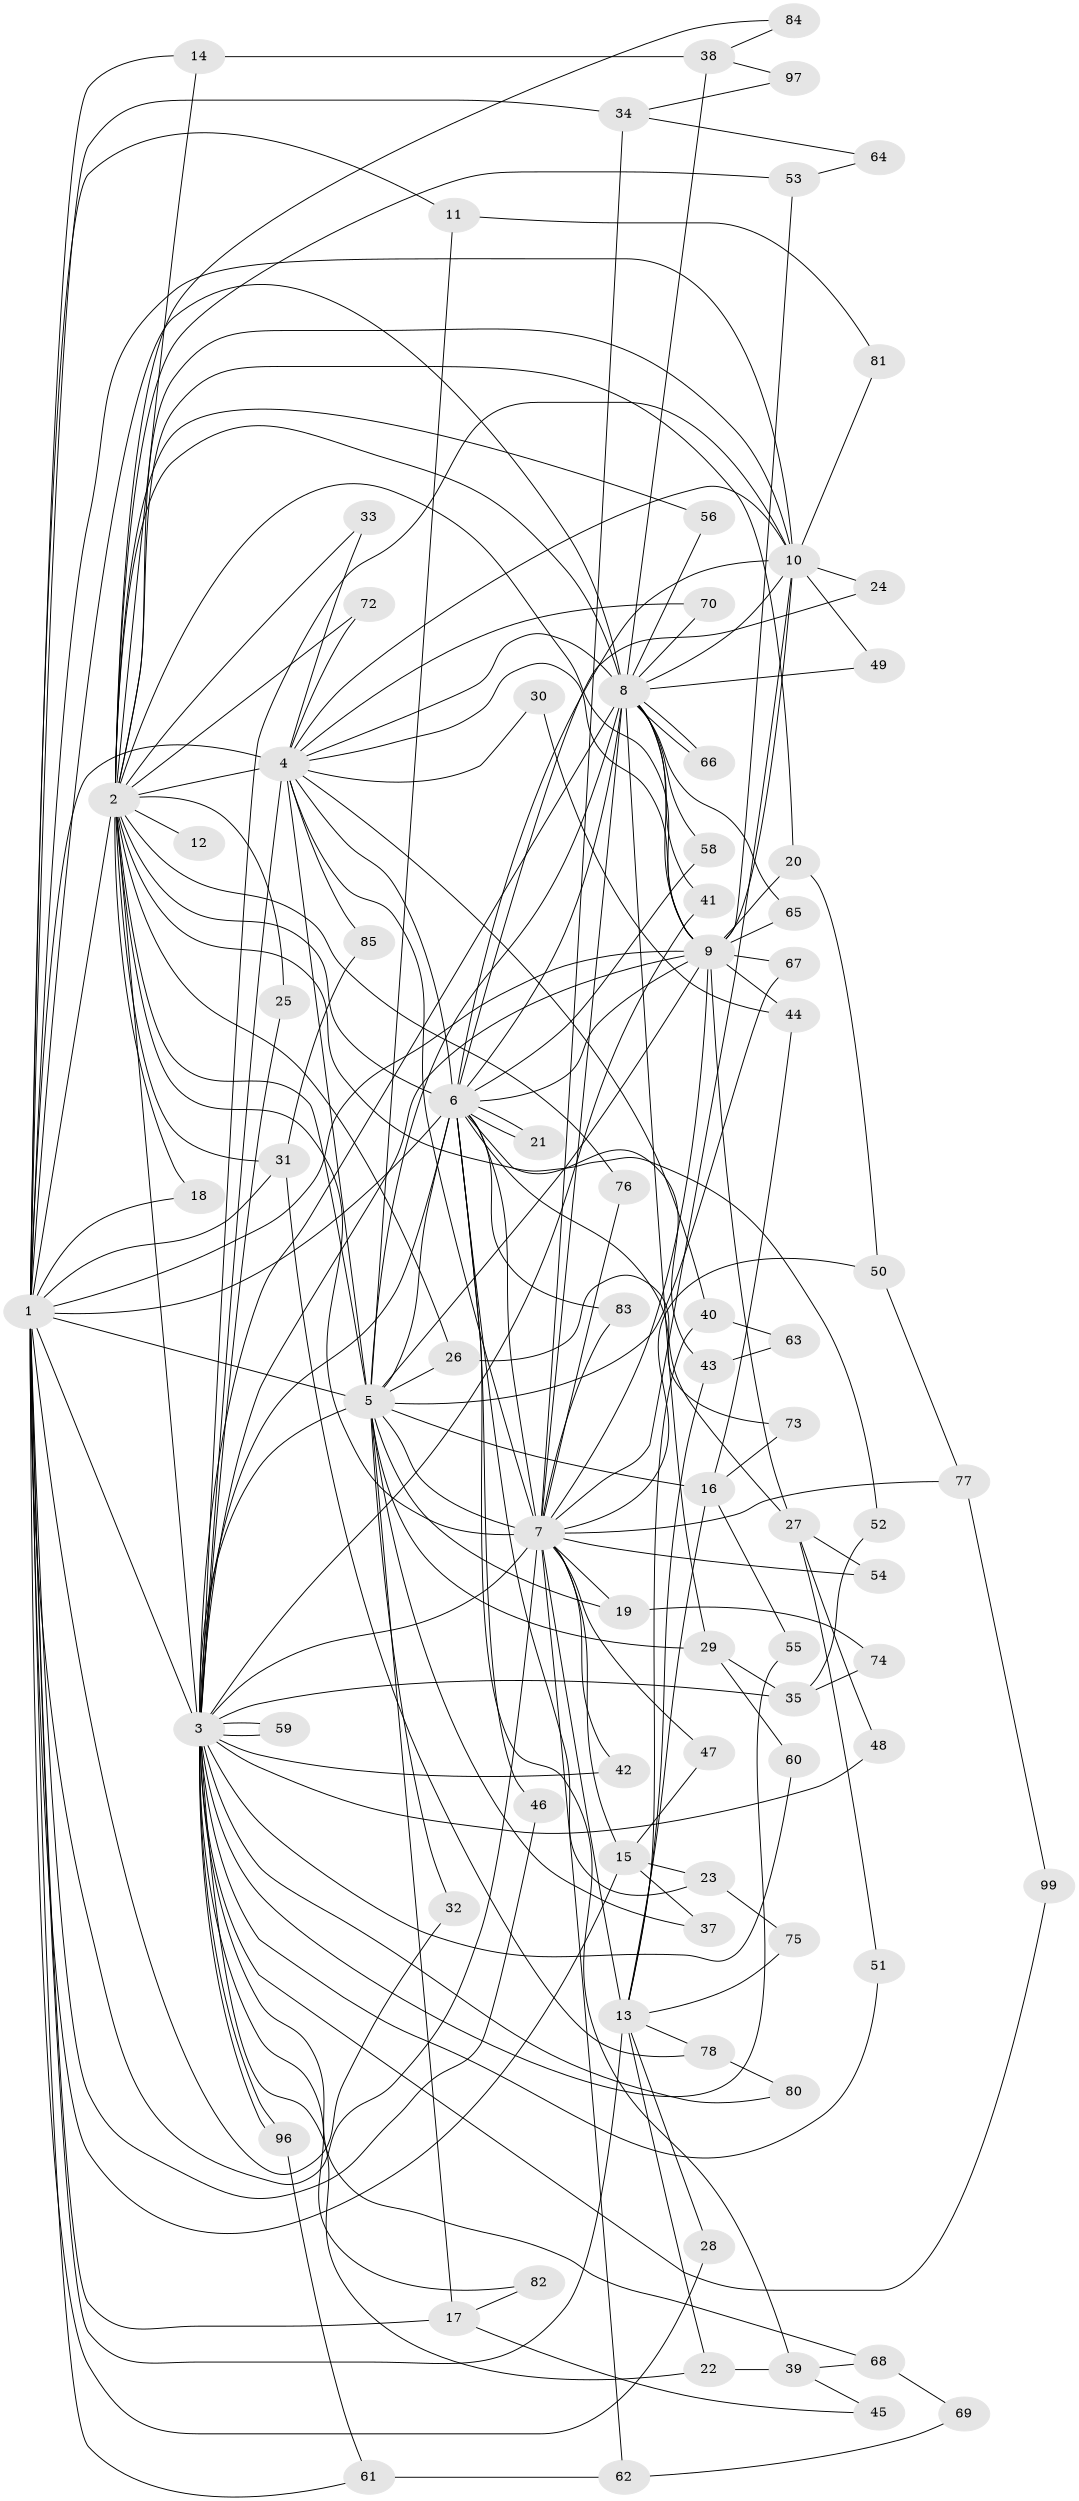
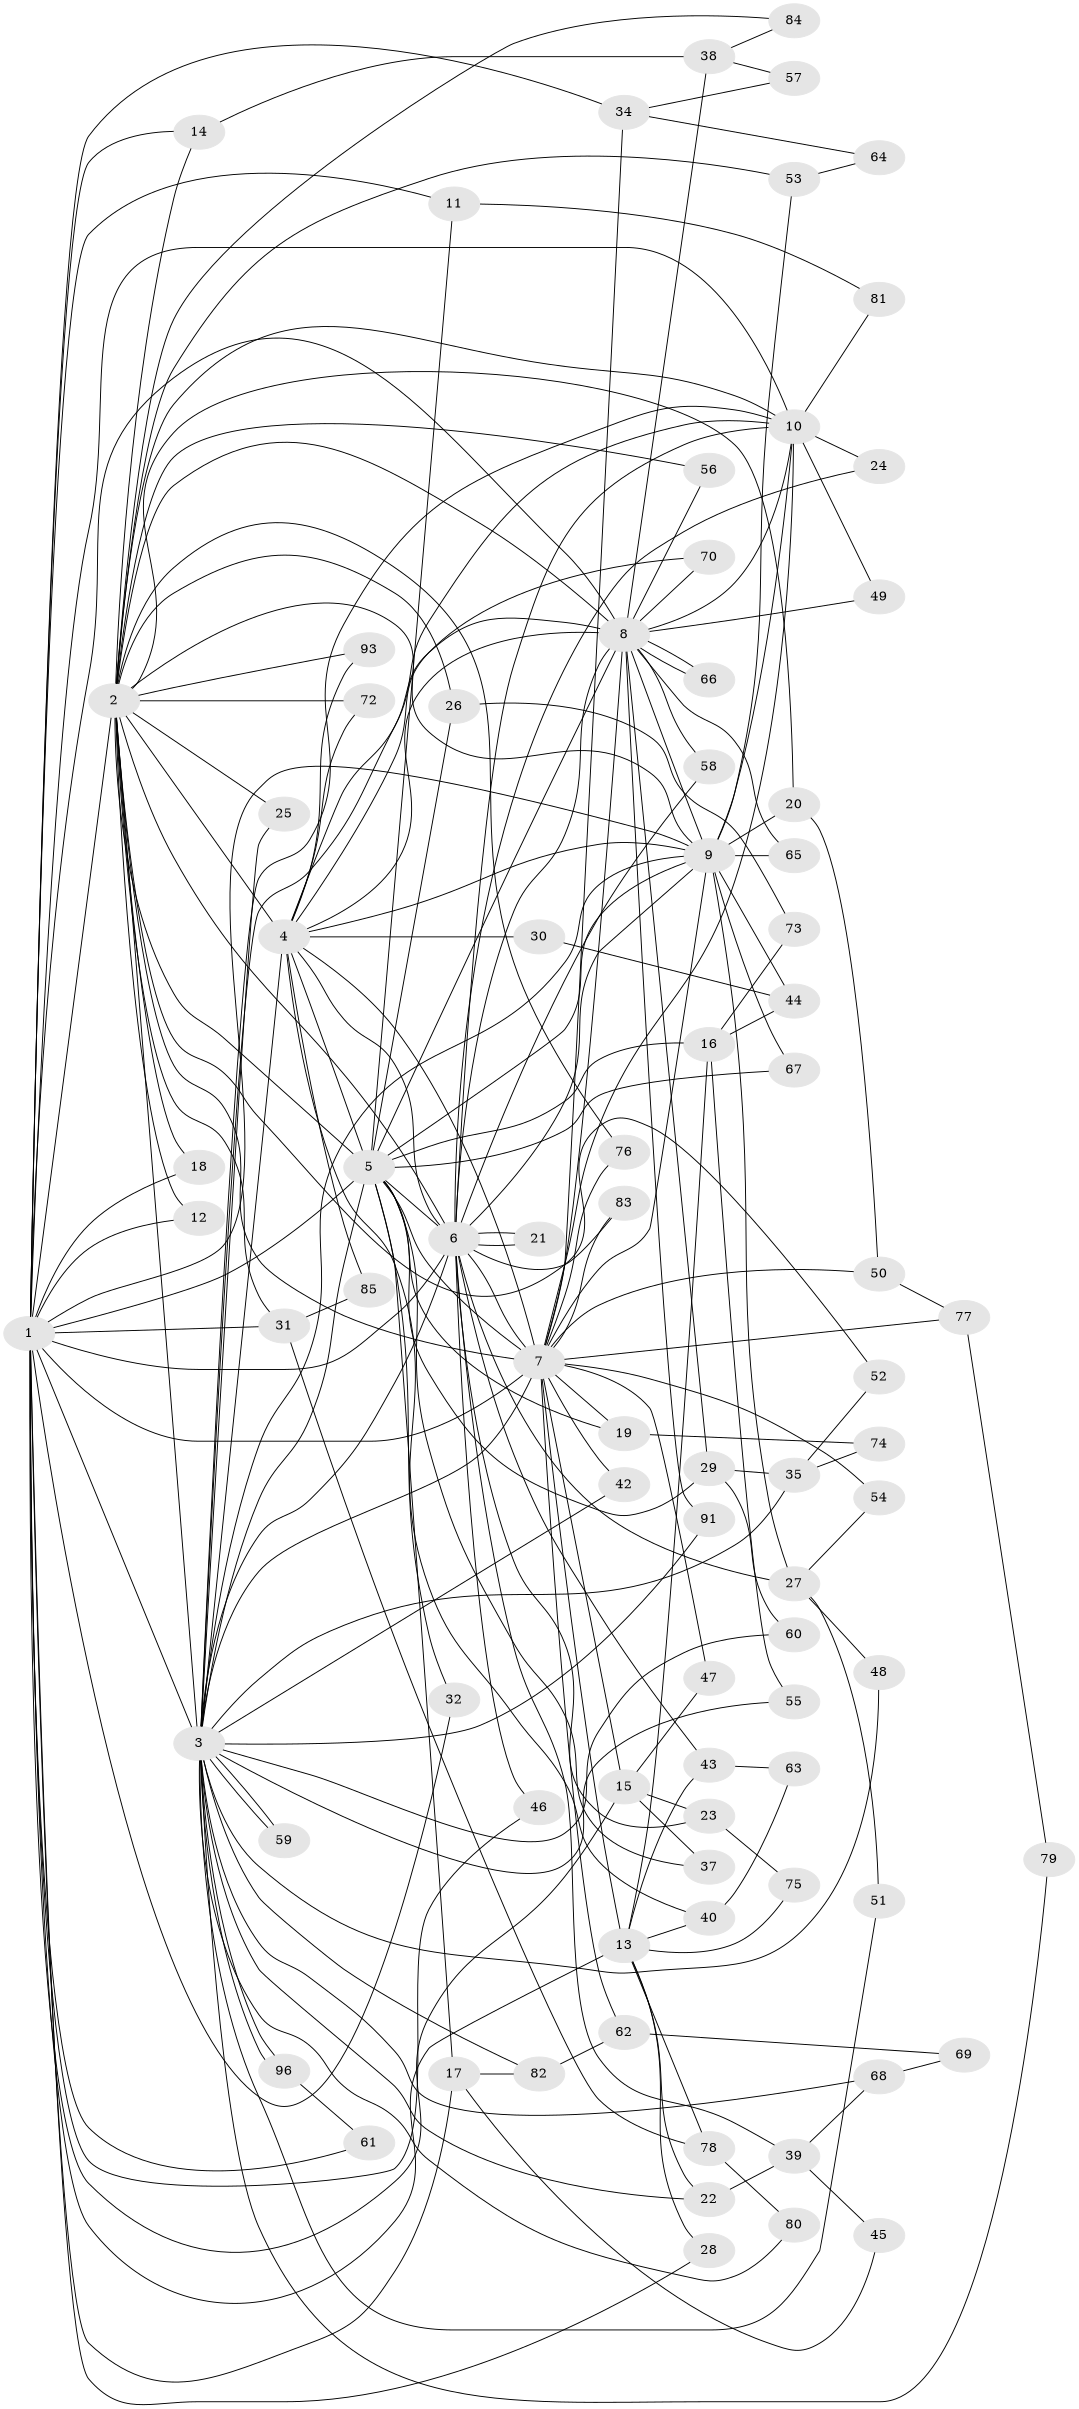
(794, 78) -> (794, 78)
(369, 518) -> (369, 650)
(709, 901) -> (709, 1520)
(53, 943) -> (90, 1248)
(1049, 1886) -> (1049, 1860)
(497, 2477) -> (582, 2053)
